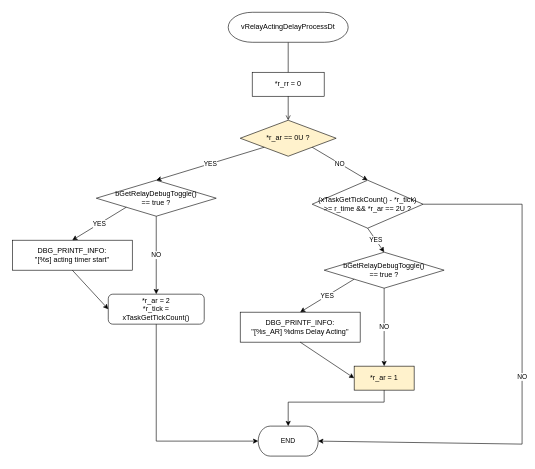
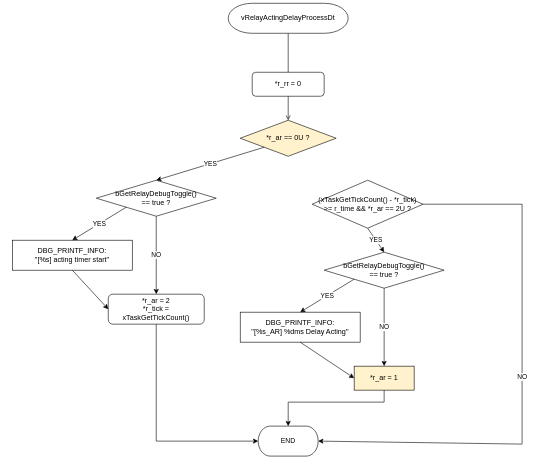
(288, 27) -> (288, 18)
(288, 84) -> (288, 84)
(338, 163) -> none
